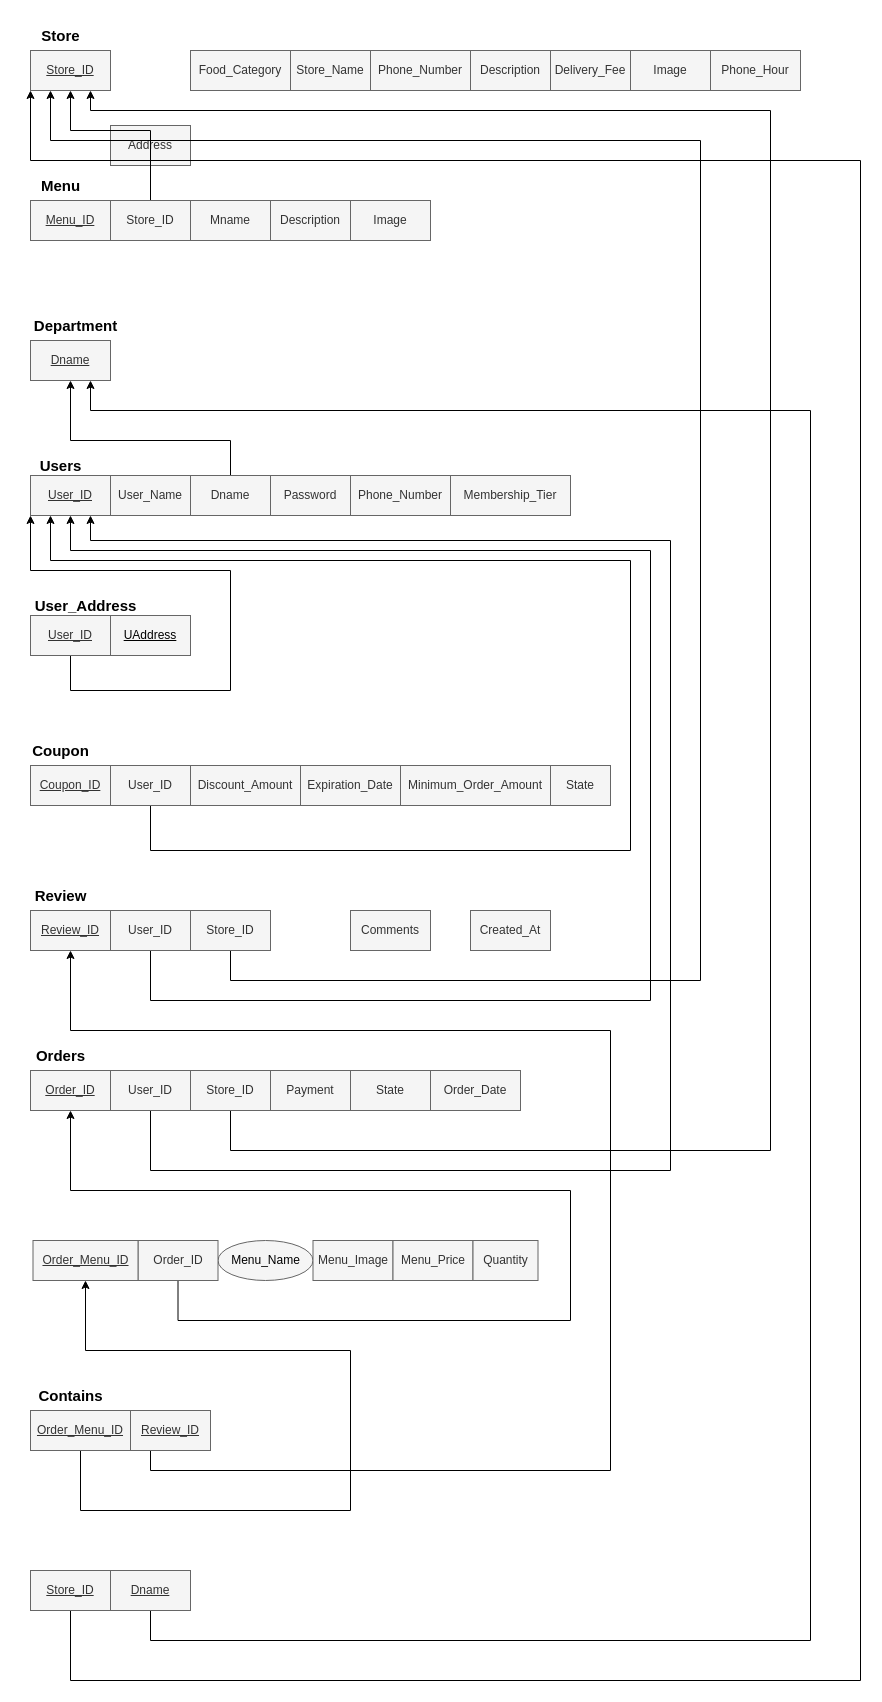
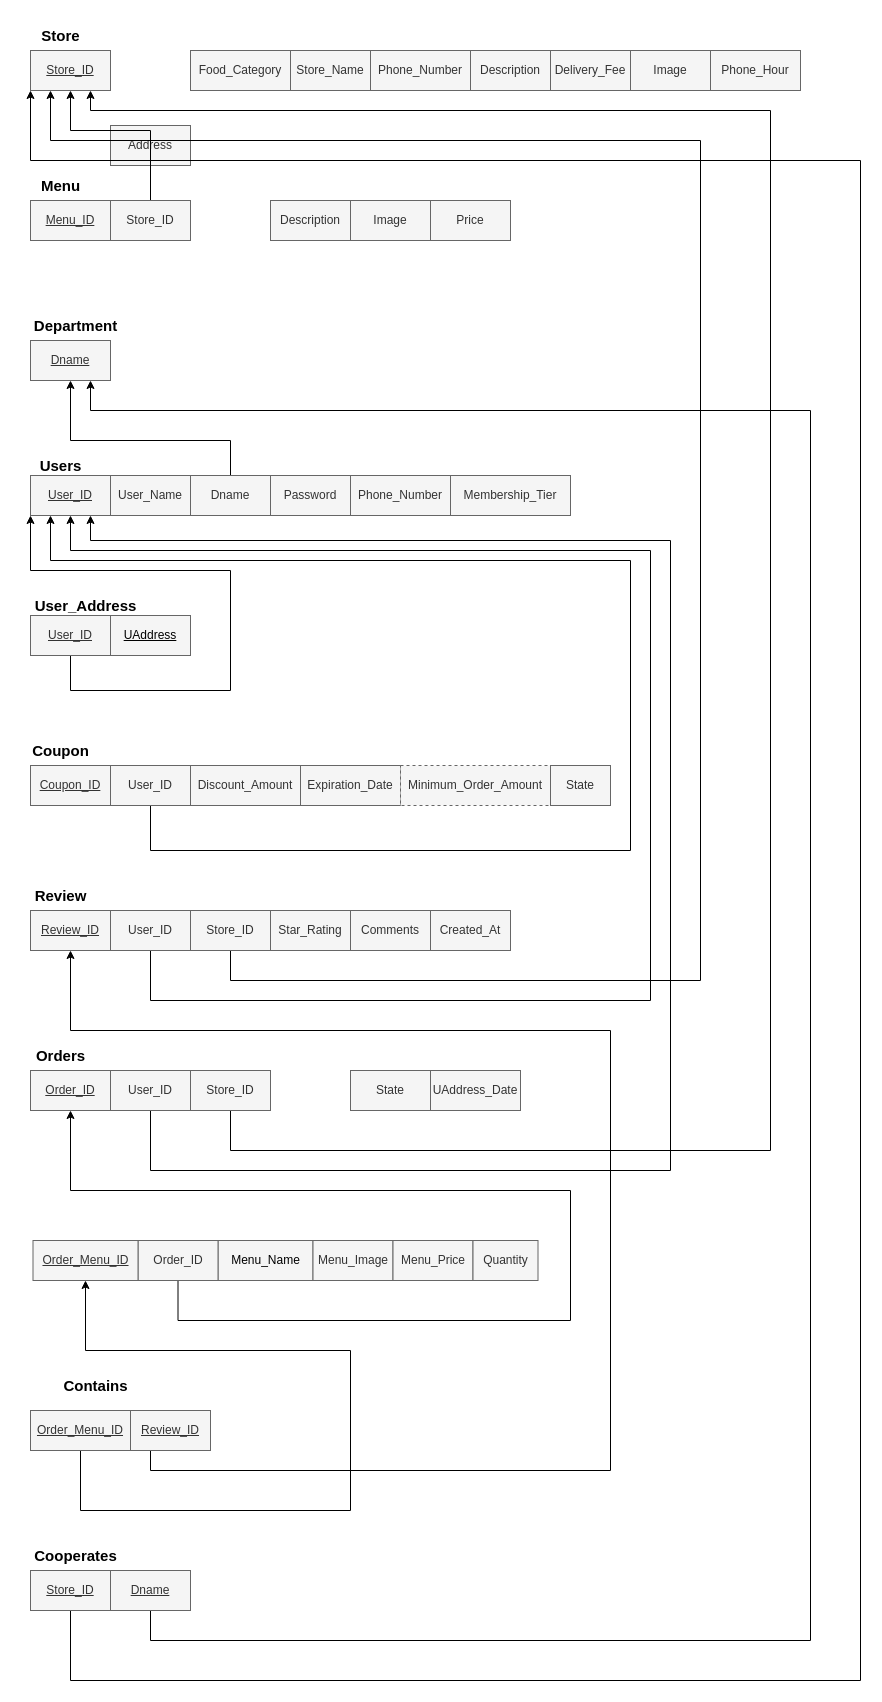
(231, 221) -> none
none -> (471, 221)
(476, 786) -> (476, 786)
none -> (311, 931)
(511, 931) -> (471, 931)
(311, 1091) -> none
(476, 1091) -> (476, 1091)
(266, 1261) -> (266, 1261)
(71, 1396) -> (96, 1386)
none -> (76, 1556)
